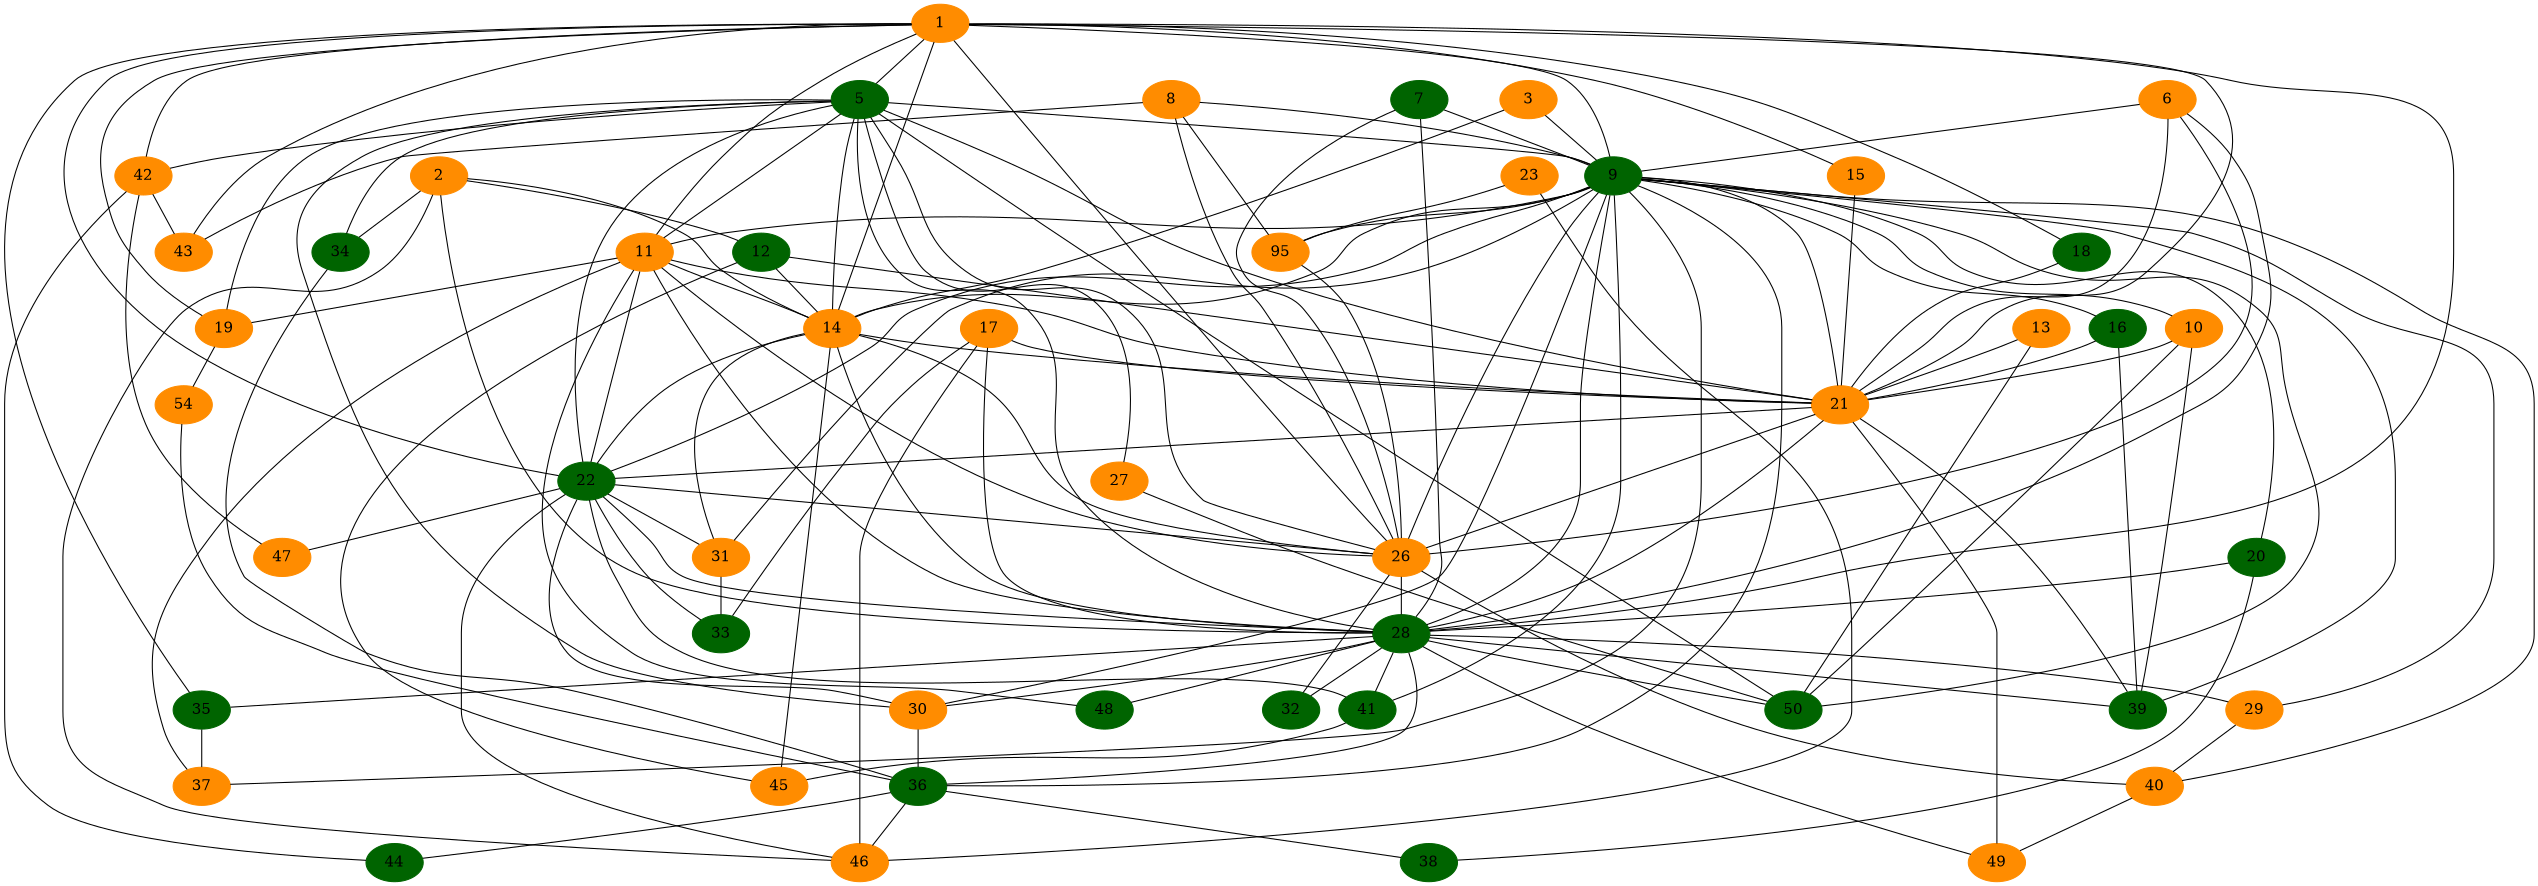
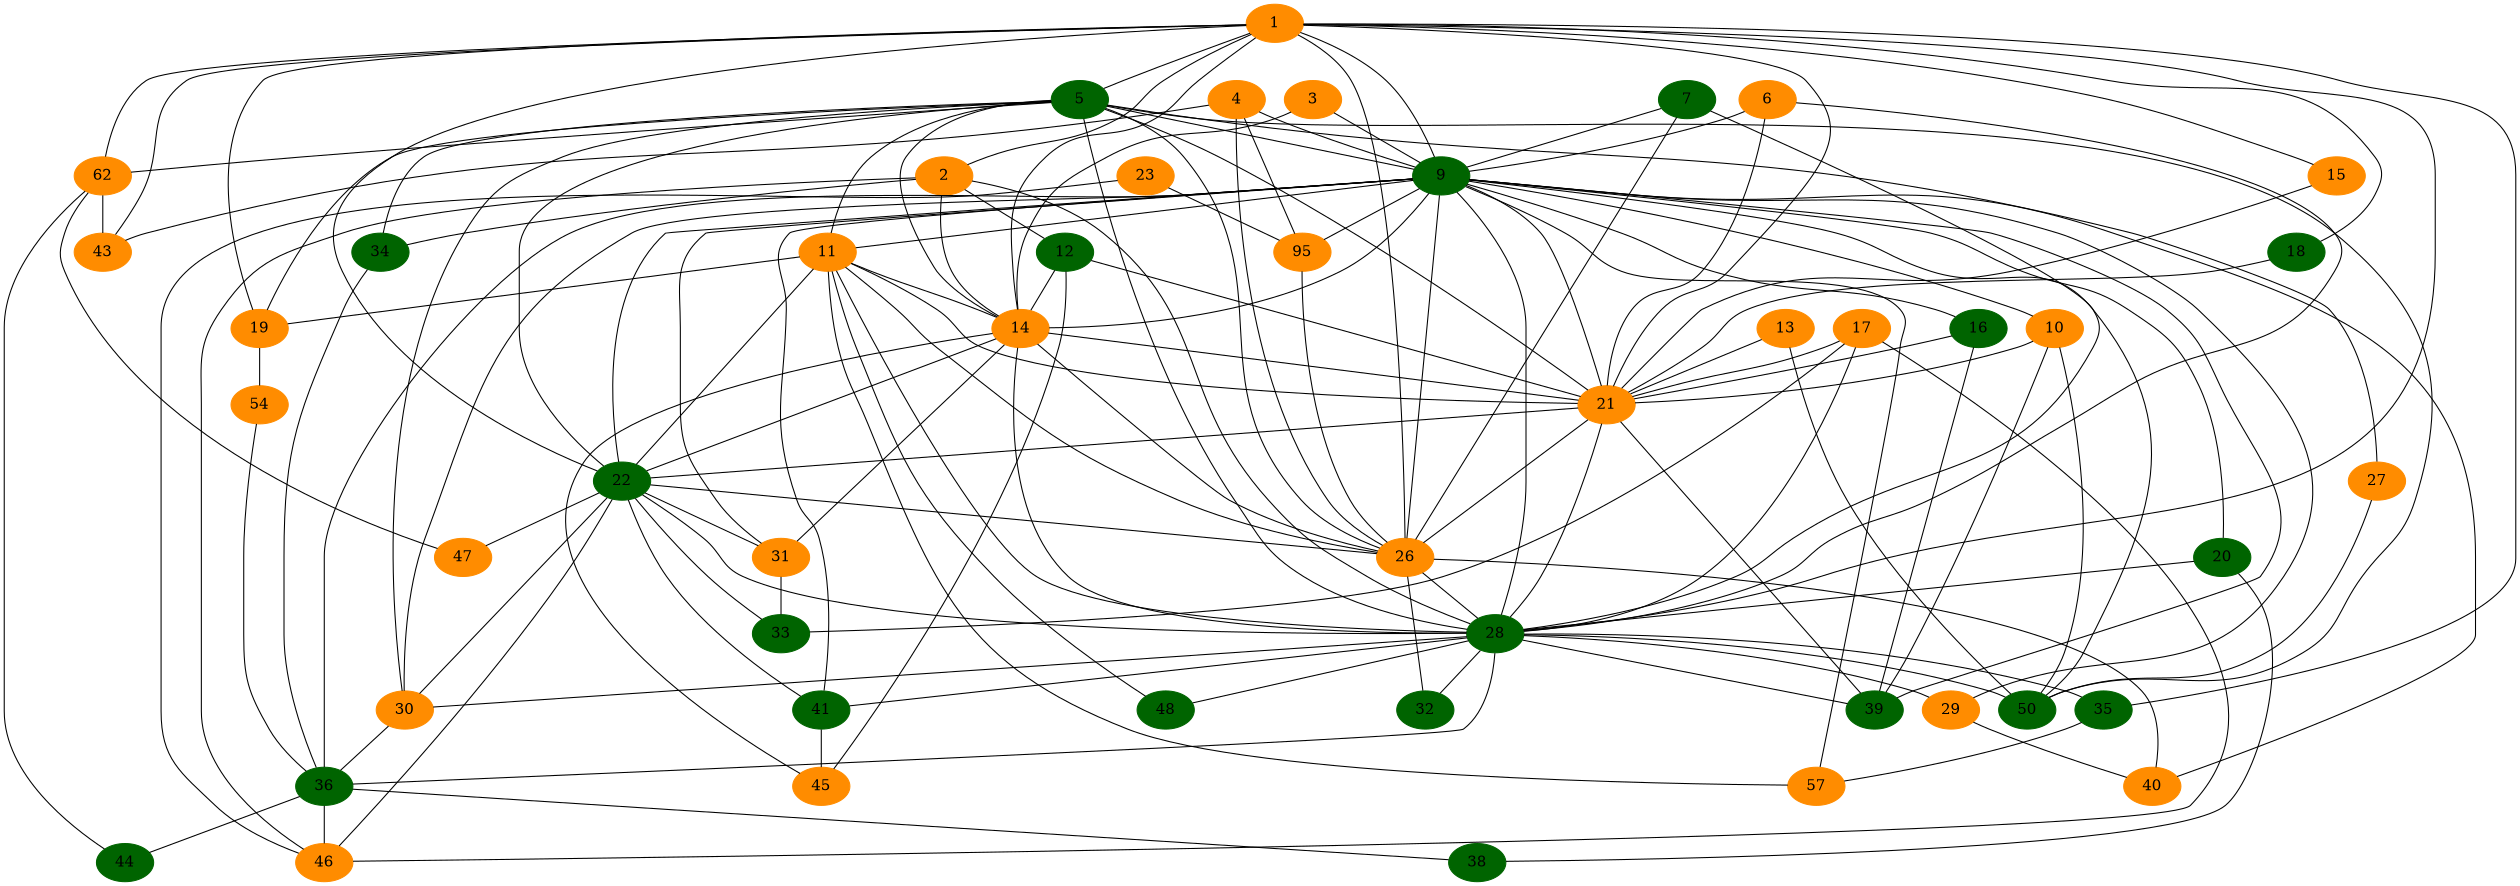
(1171, 100) -> (1237, 100)
(771, 114) -> (1143, 99)
(143, 176) -> (103, 176)
(1968, 468) -> none
(202, 786) -> (1816, 786)
(1997, 863) -> none
